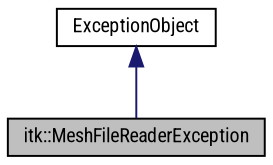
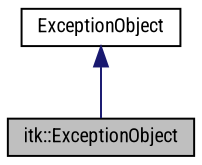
(136, 137) -> (101, 137)
